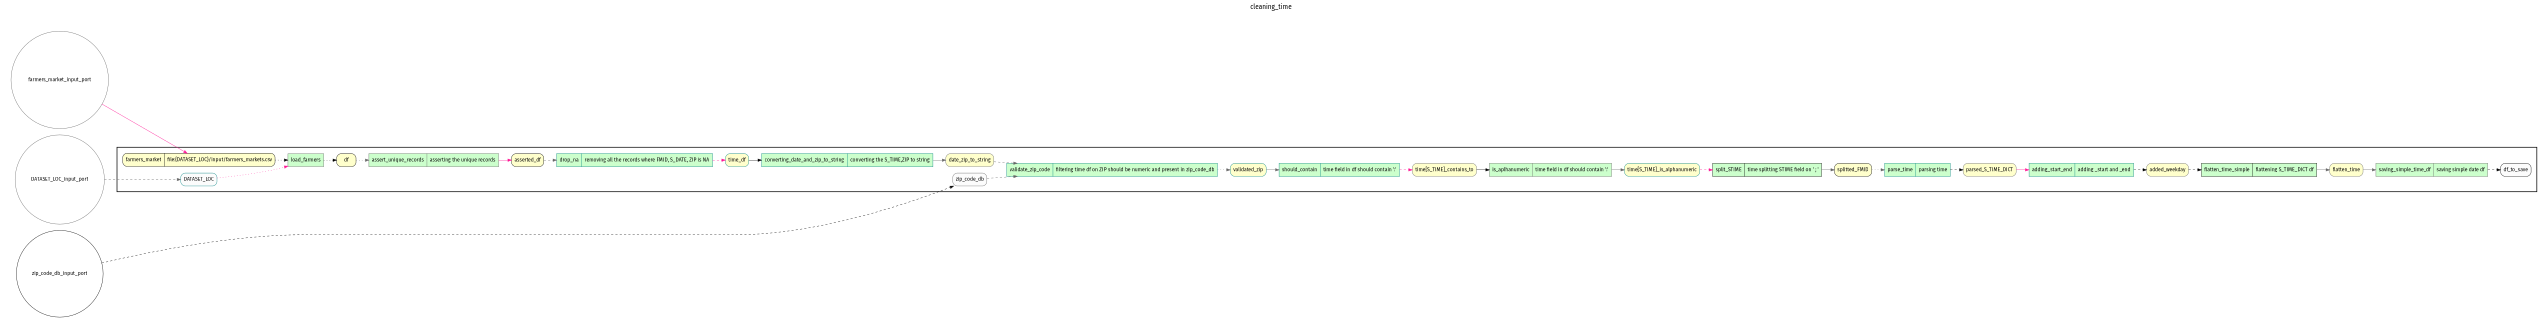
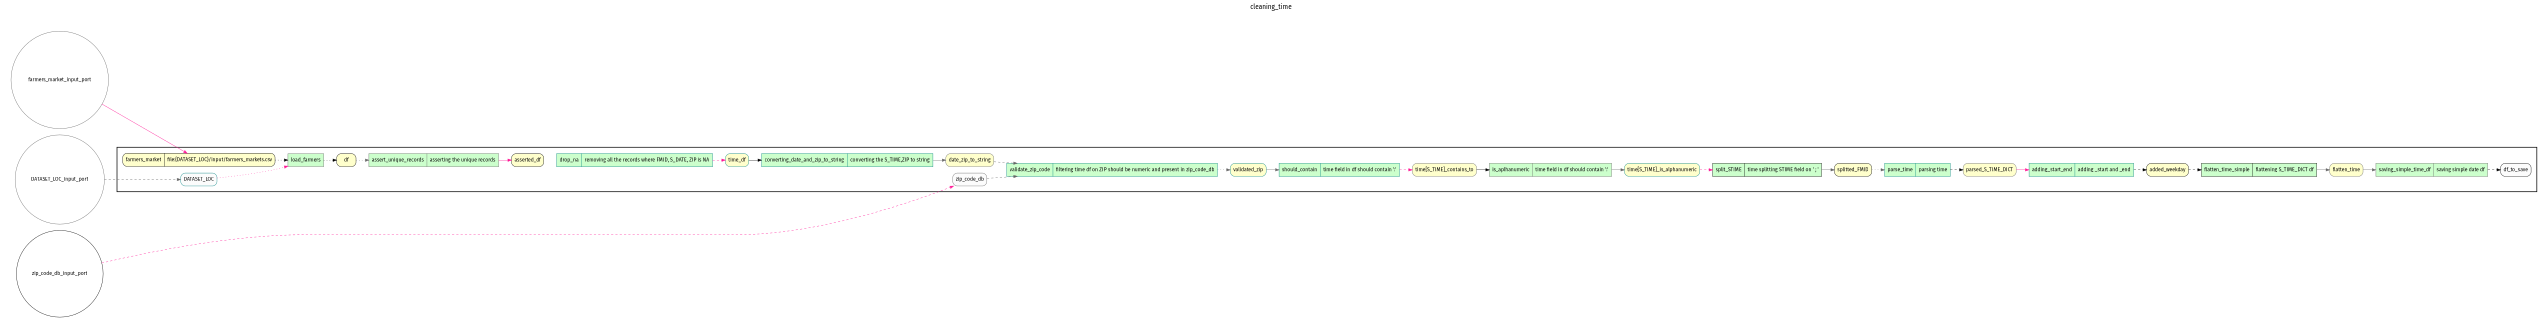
(548, 160) -> none
(2168, 170) -> (2168, 170)
(528, 235) -> (528, 235)
